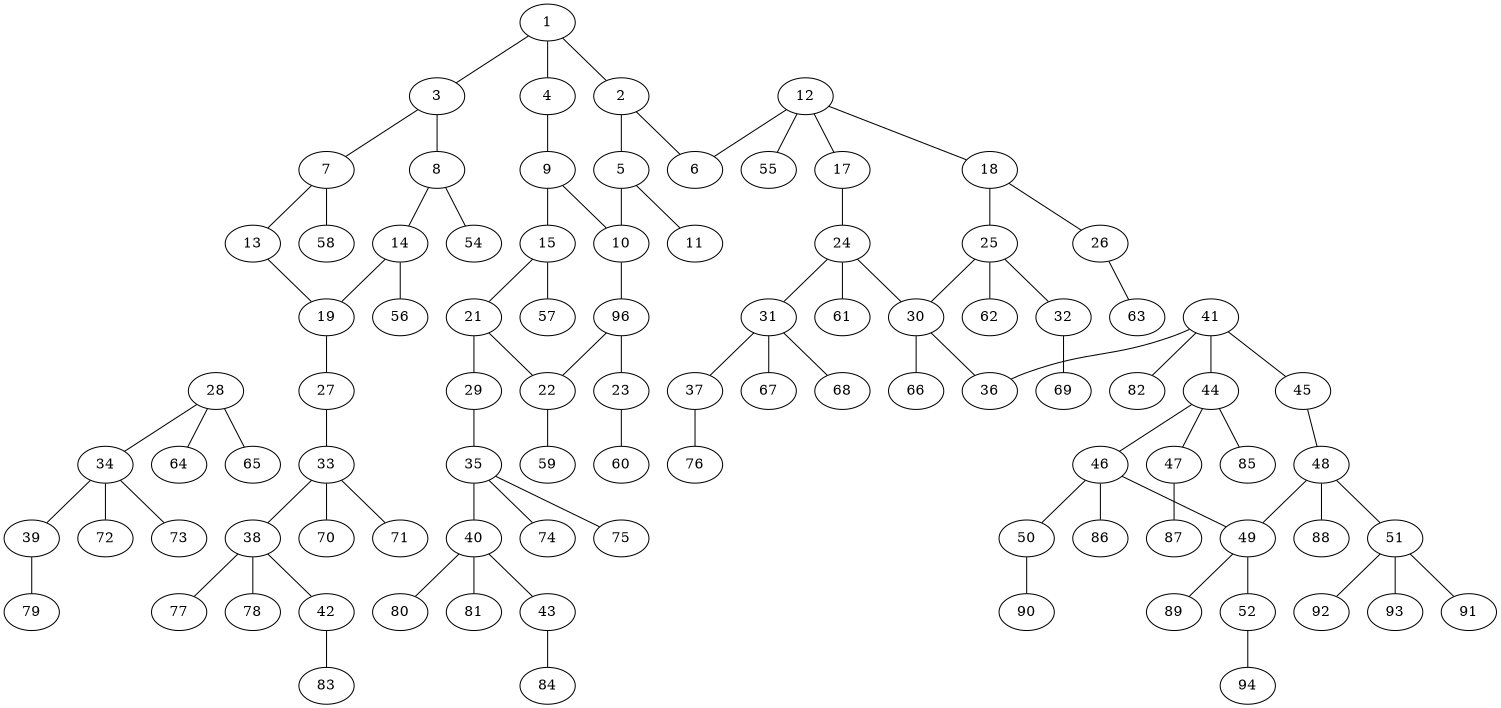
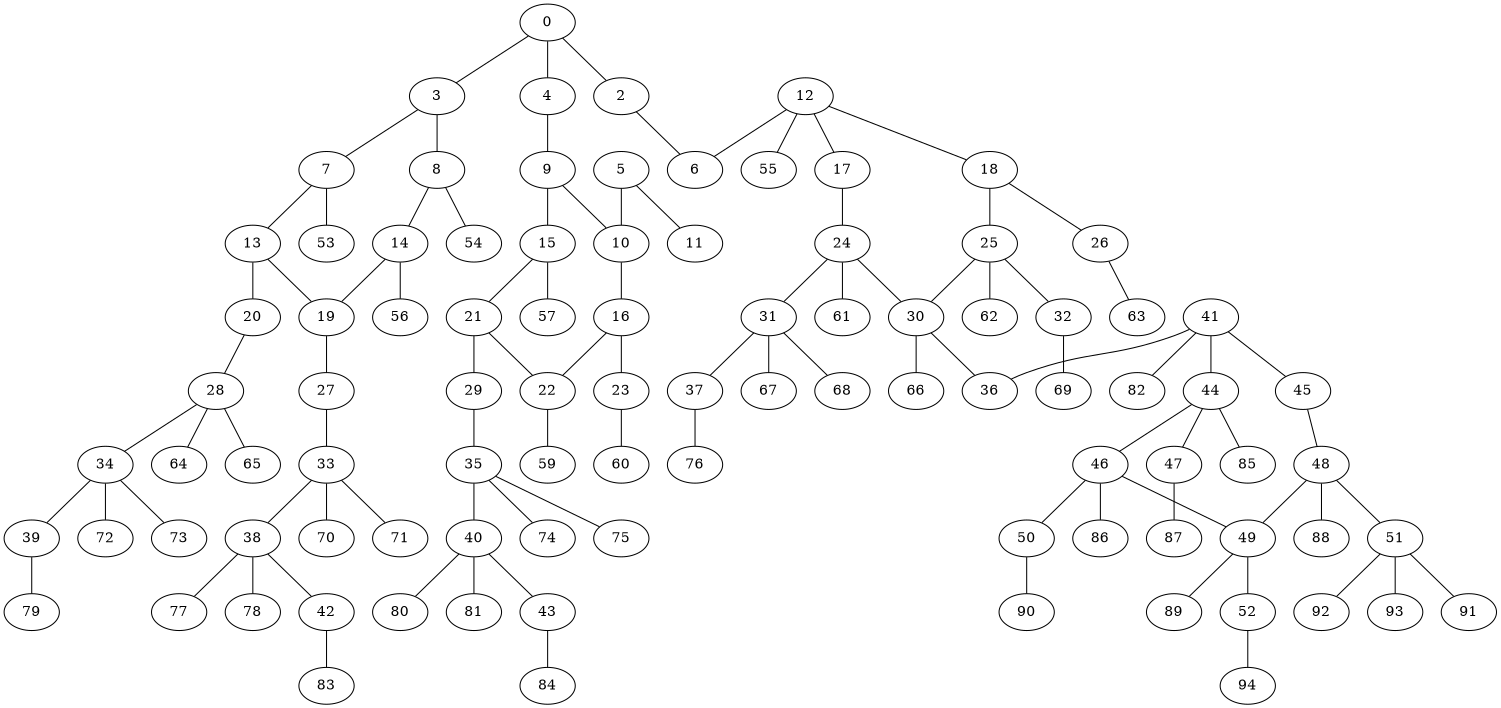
(548, 23) -> (548, 23)
(621, 133) -> none
(327, 244) -> (327, 244)
none -> (253, 317)
(621, 317) -> (621, 317)
